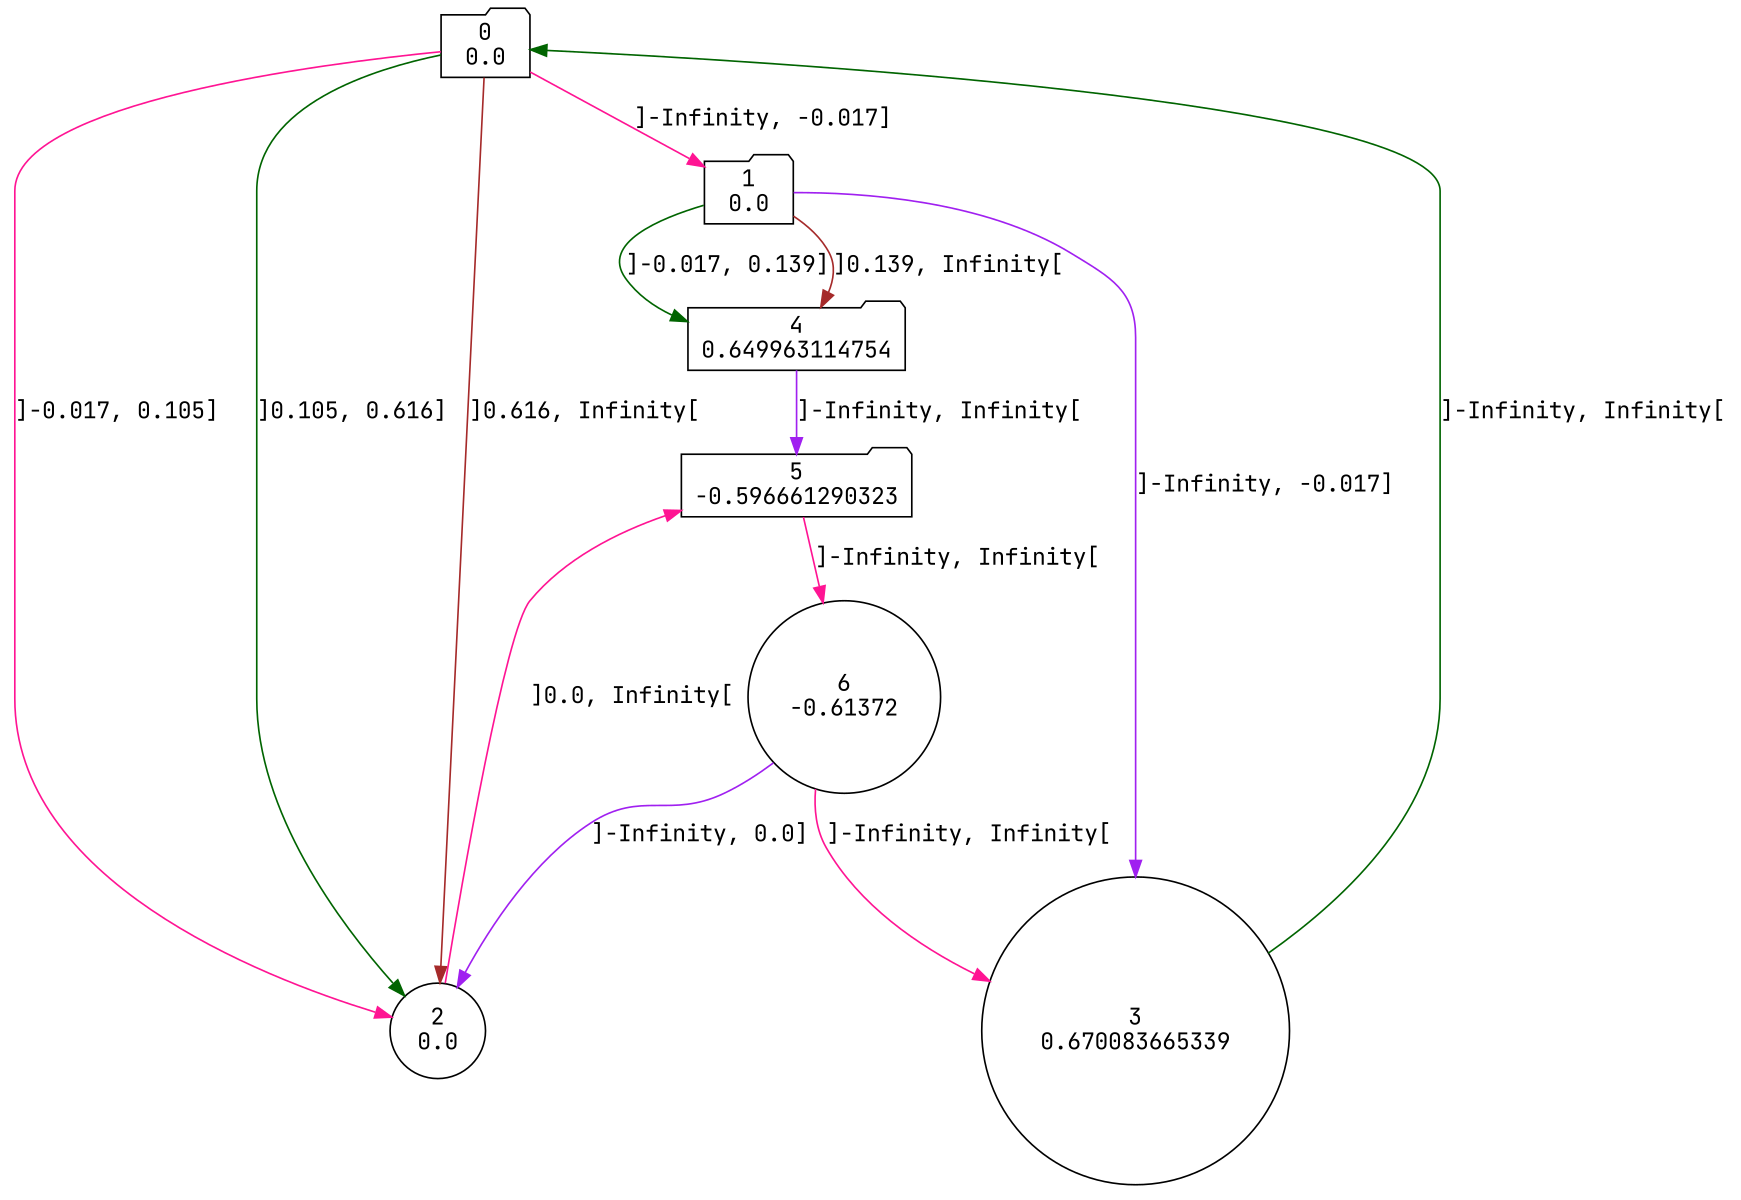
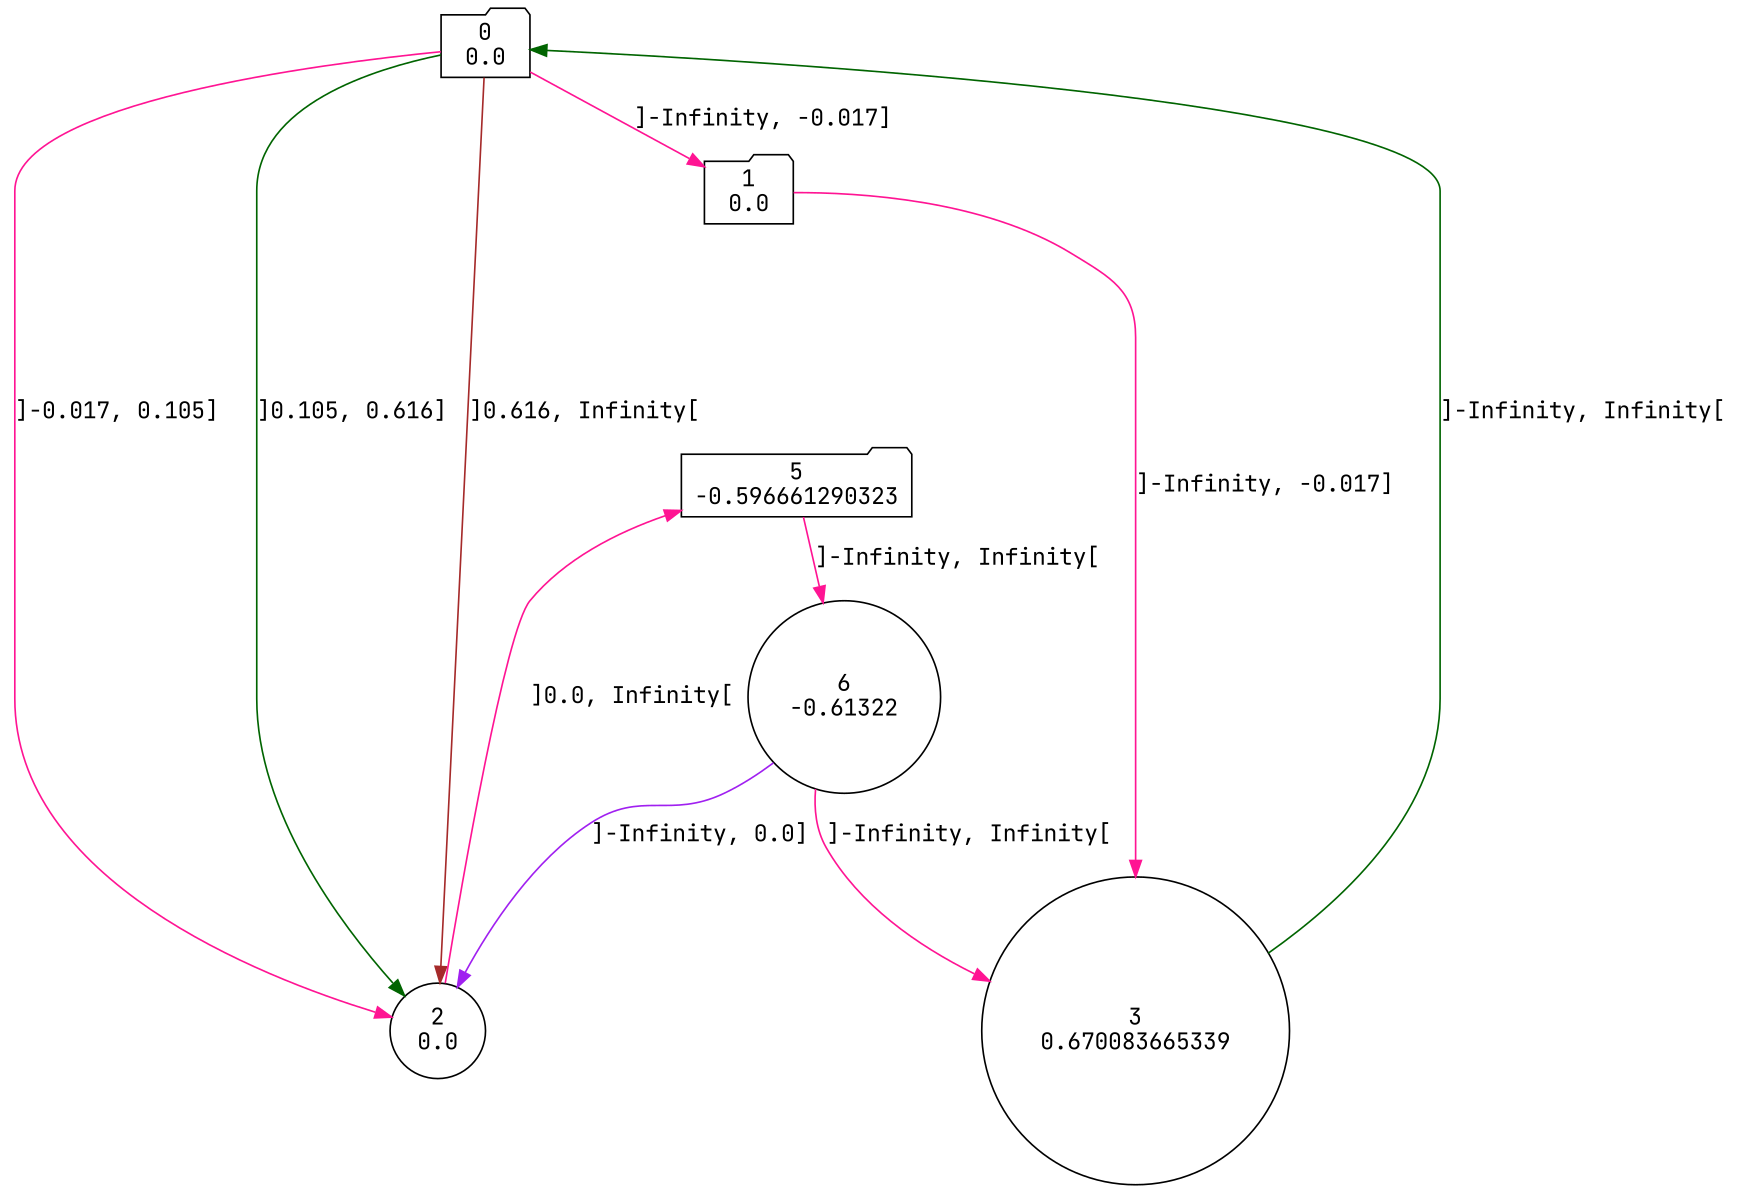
(797, 339) -> none
(1136, 399) -> (1136, 399)
(844, 697) -> (844, 697)
